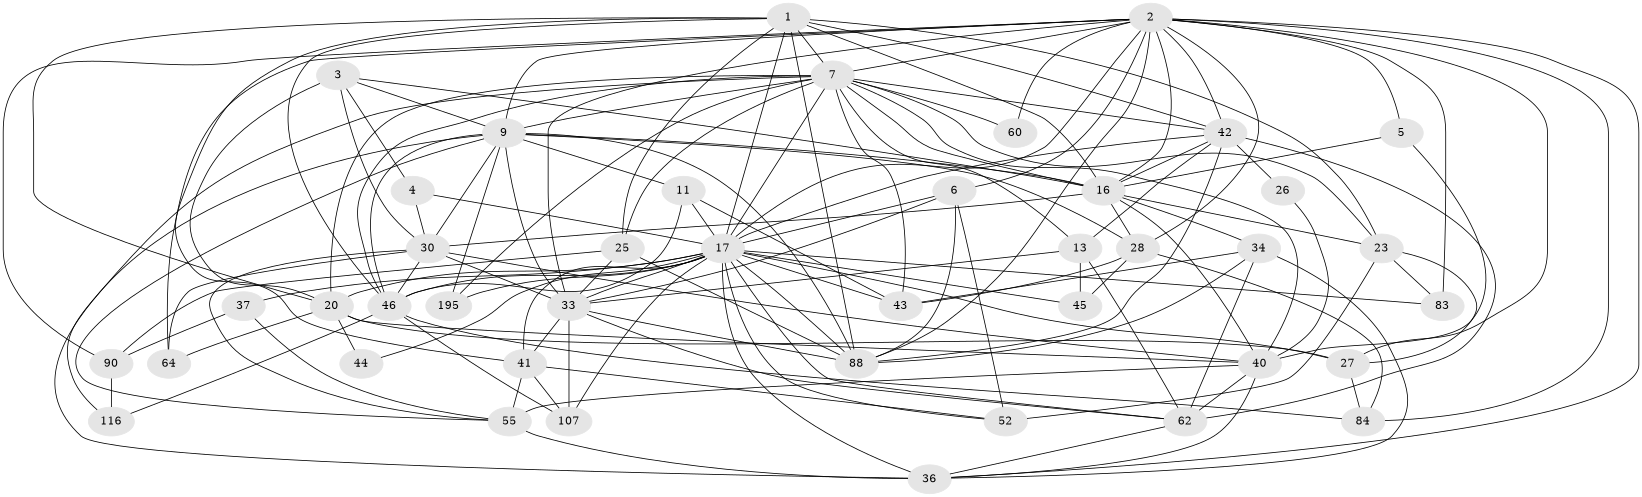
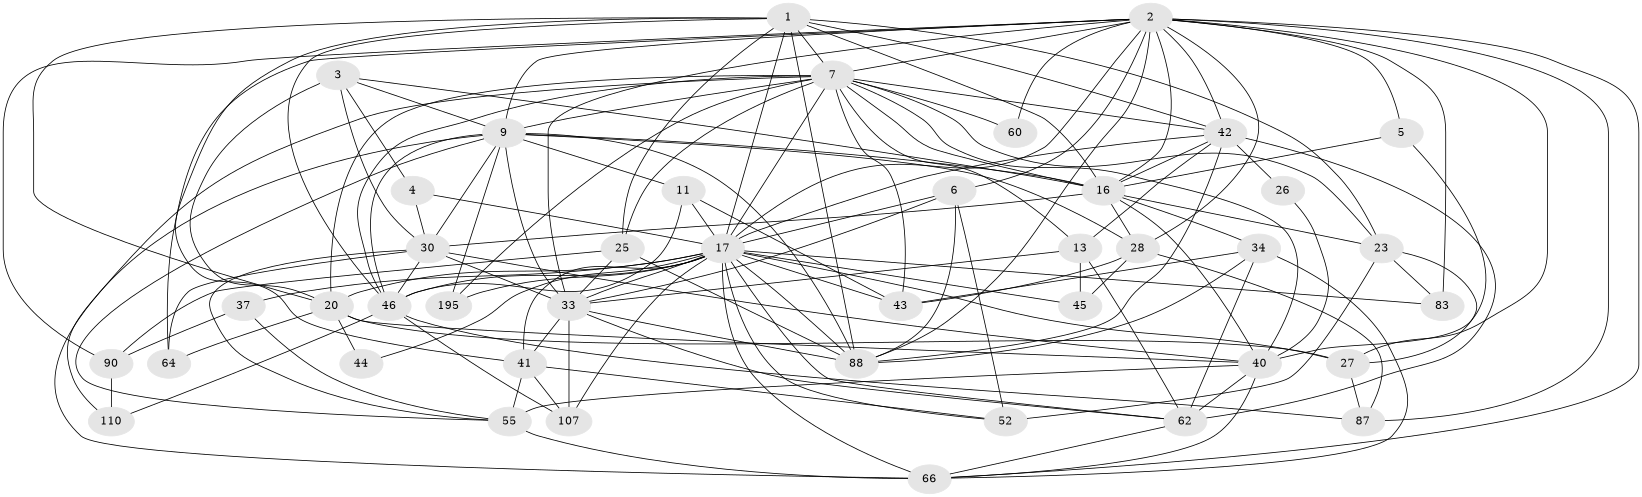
(111, 422) -> (111, 422)
(1363, 422) -> (1363, 422)
(930, 479) -> (930, 479)
